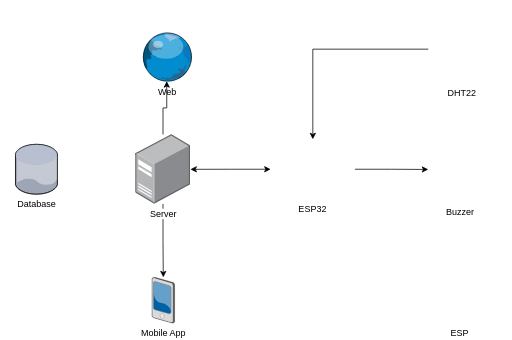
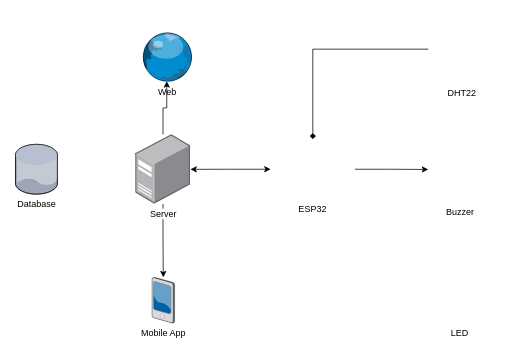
(313, 132) -> (313, 132)
(459, 333) -> (459, 333)
